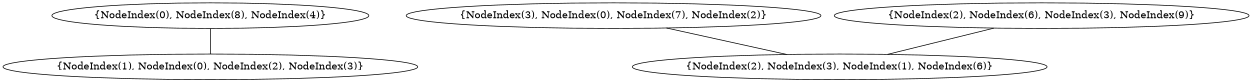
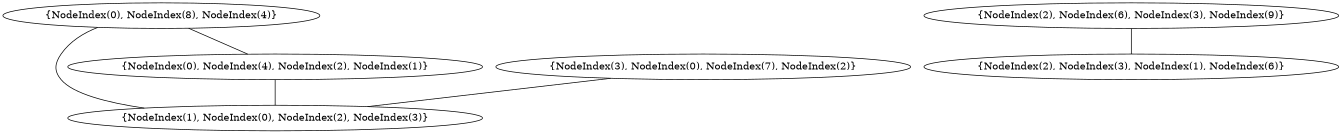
(727, 41) -> (489, 92)
none -> (275, 67)
